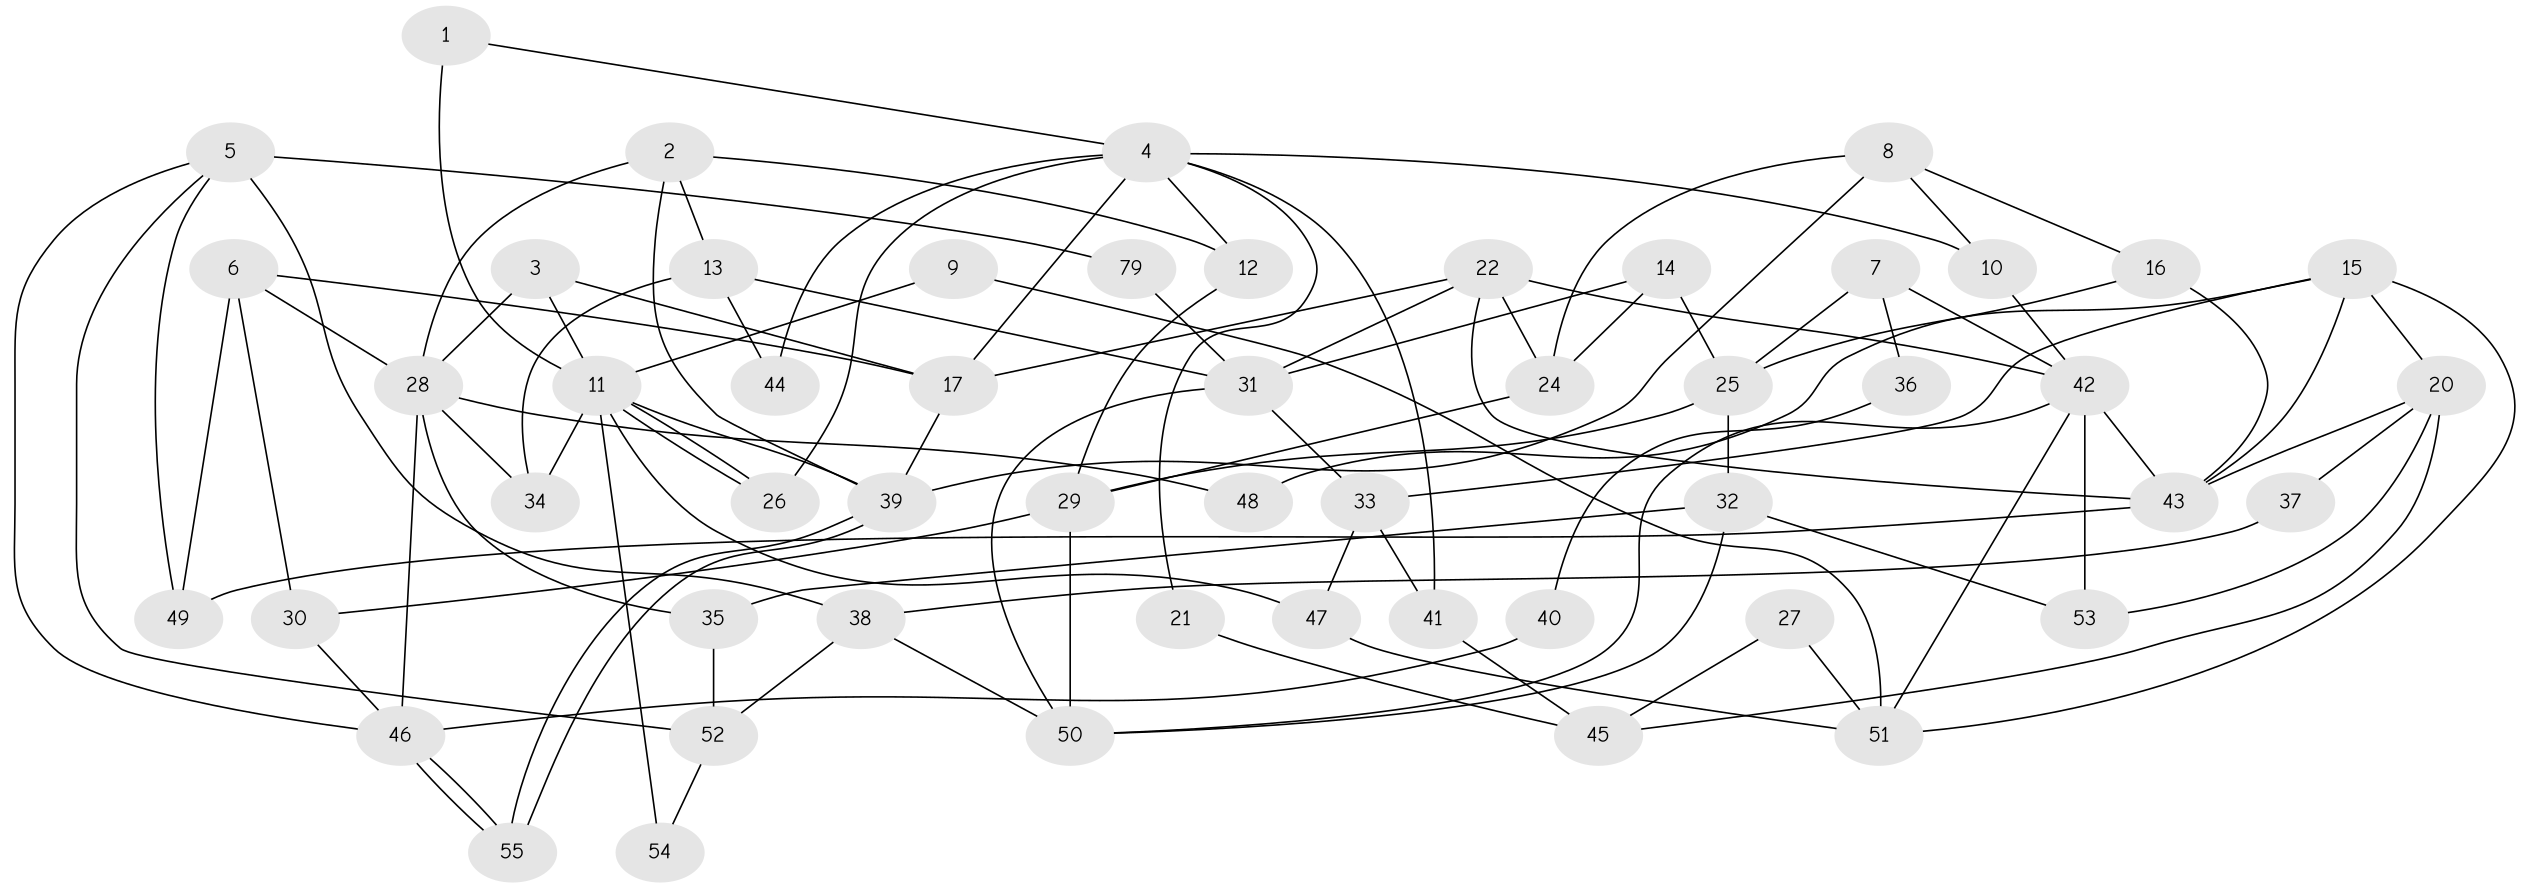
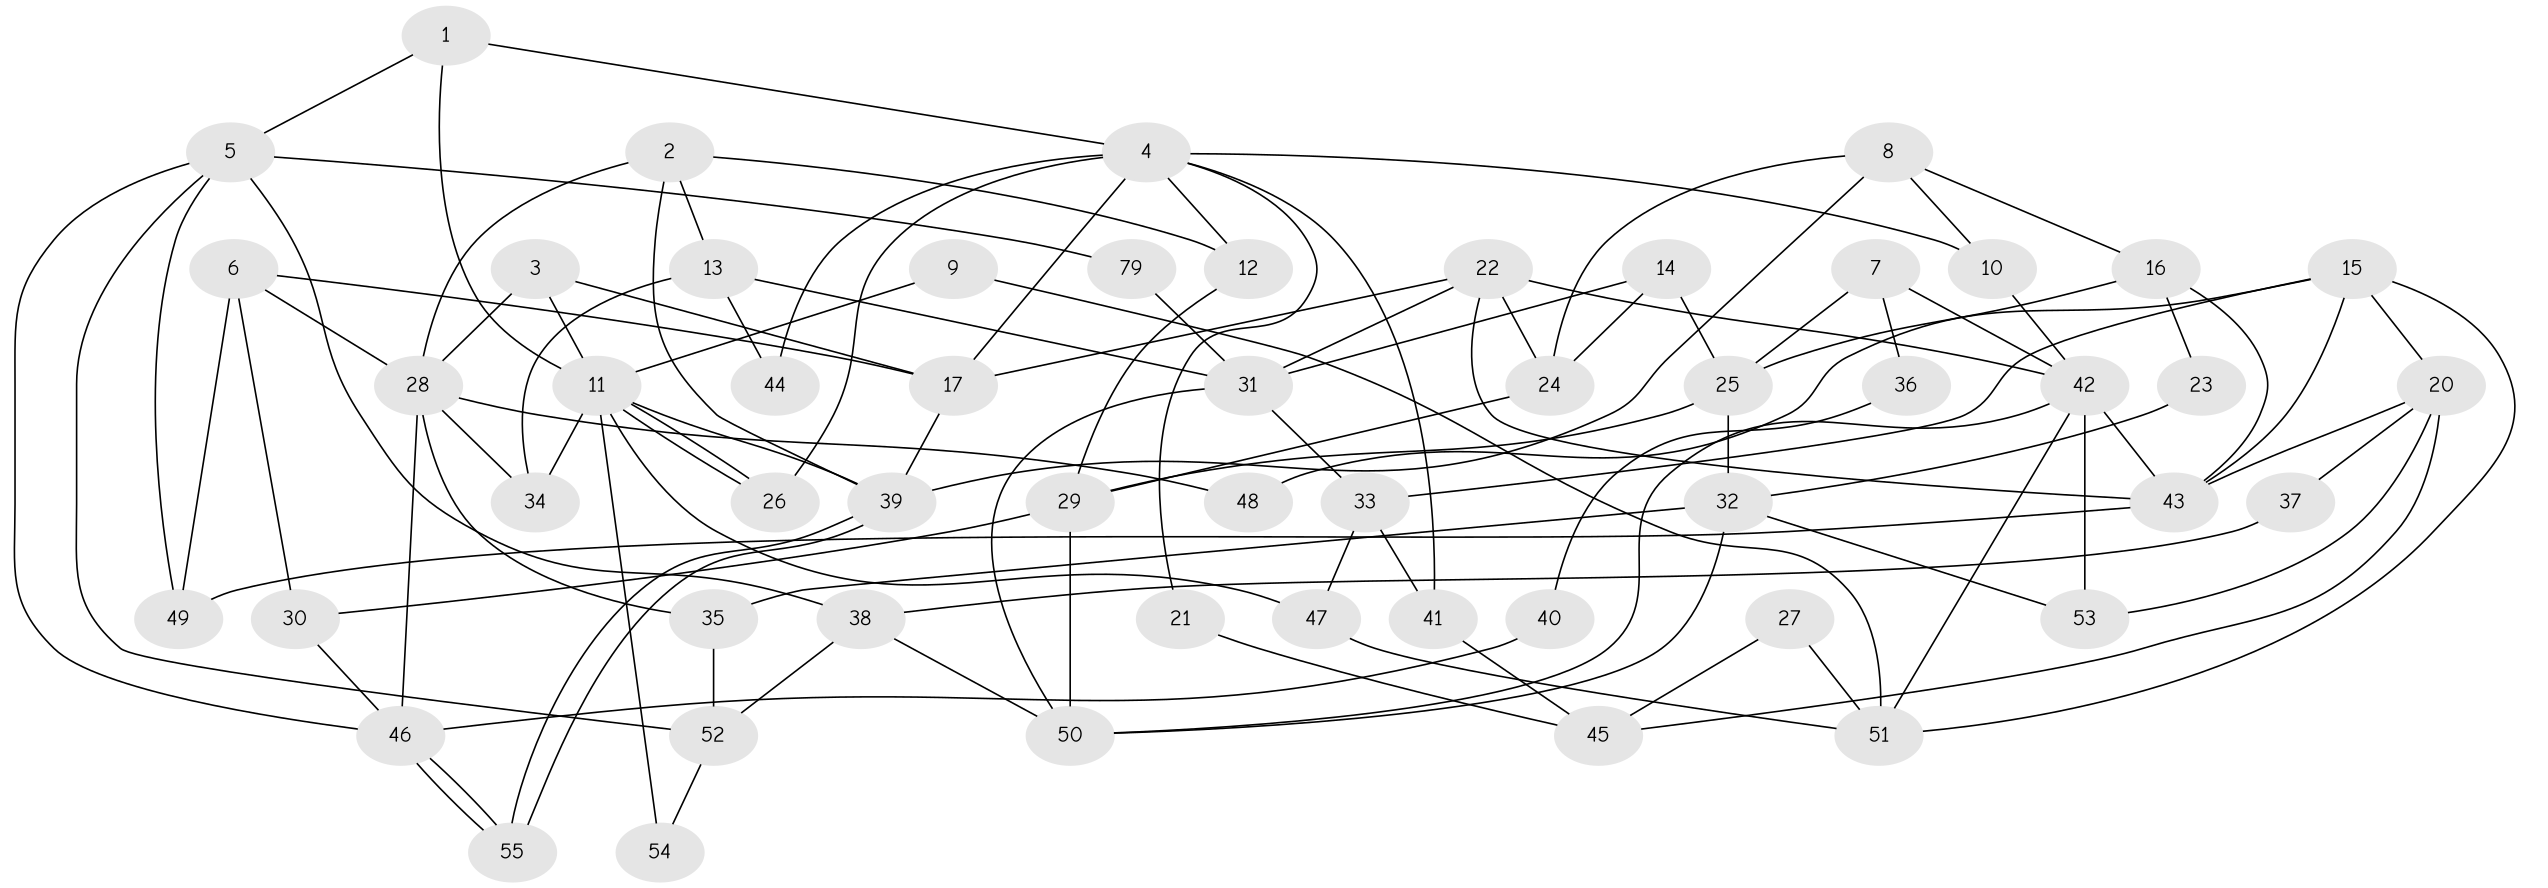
none -> (339, 94)
none -> (2202, 386)
